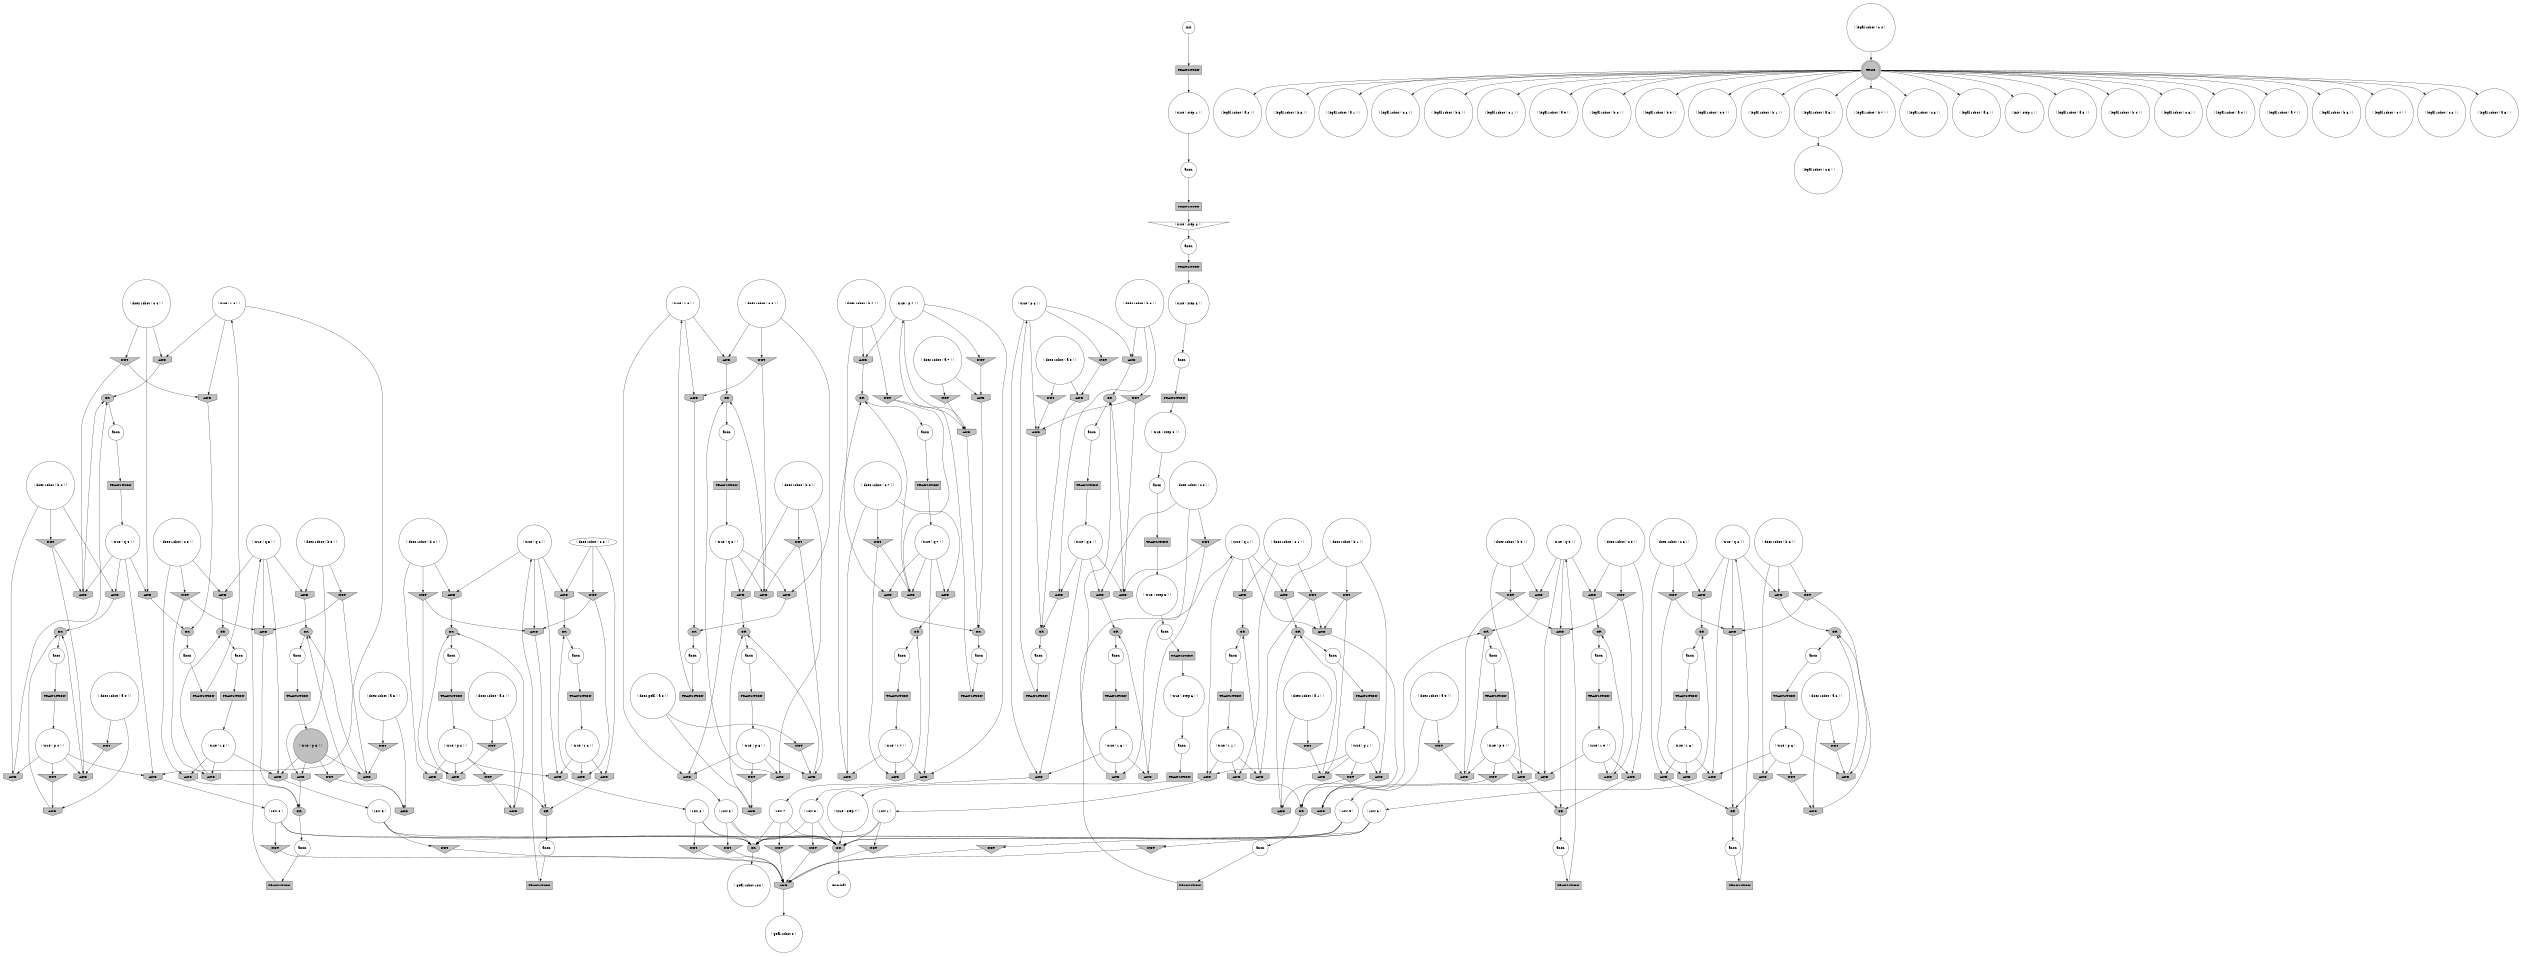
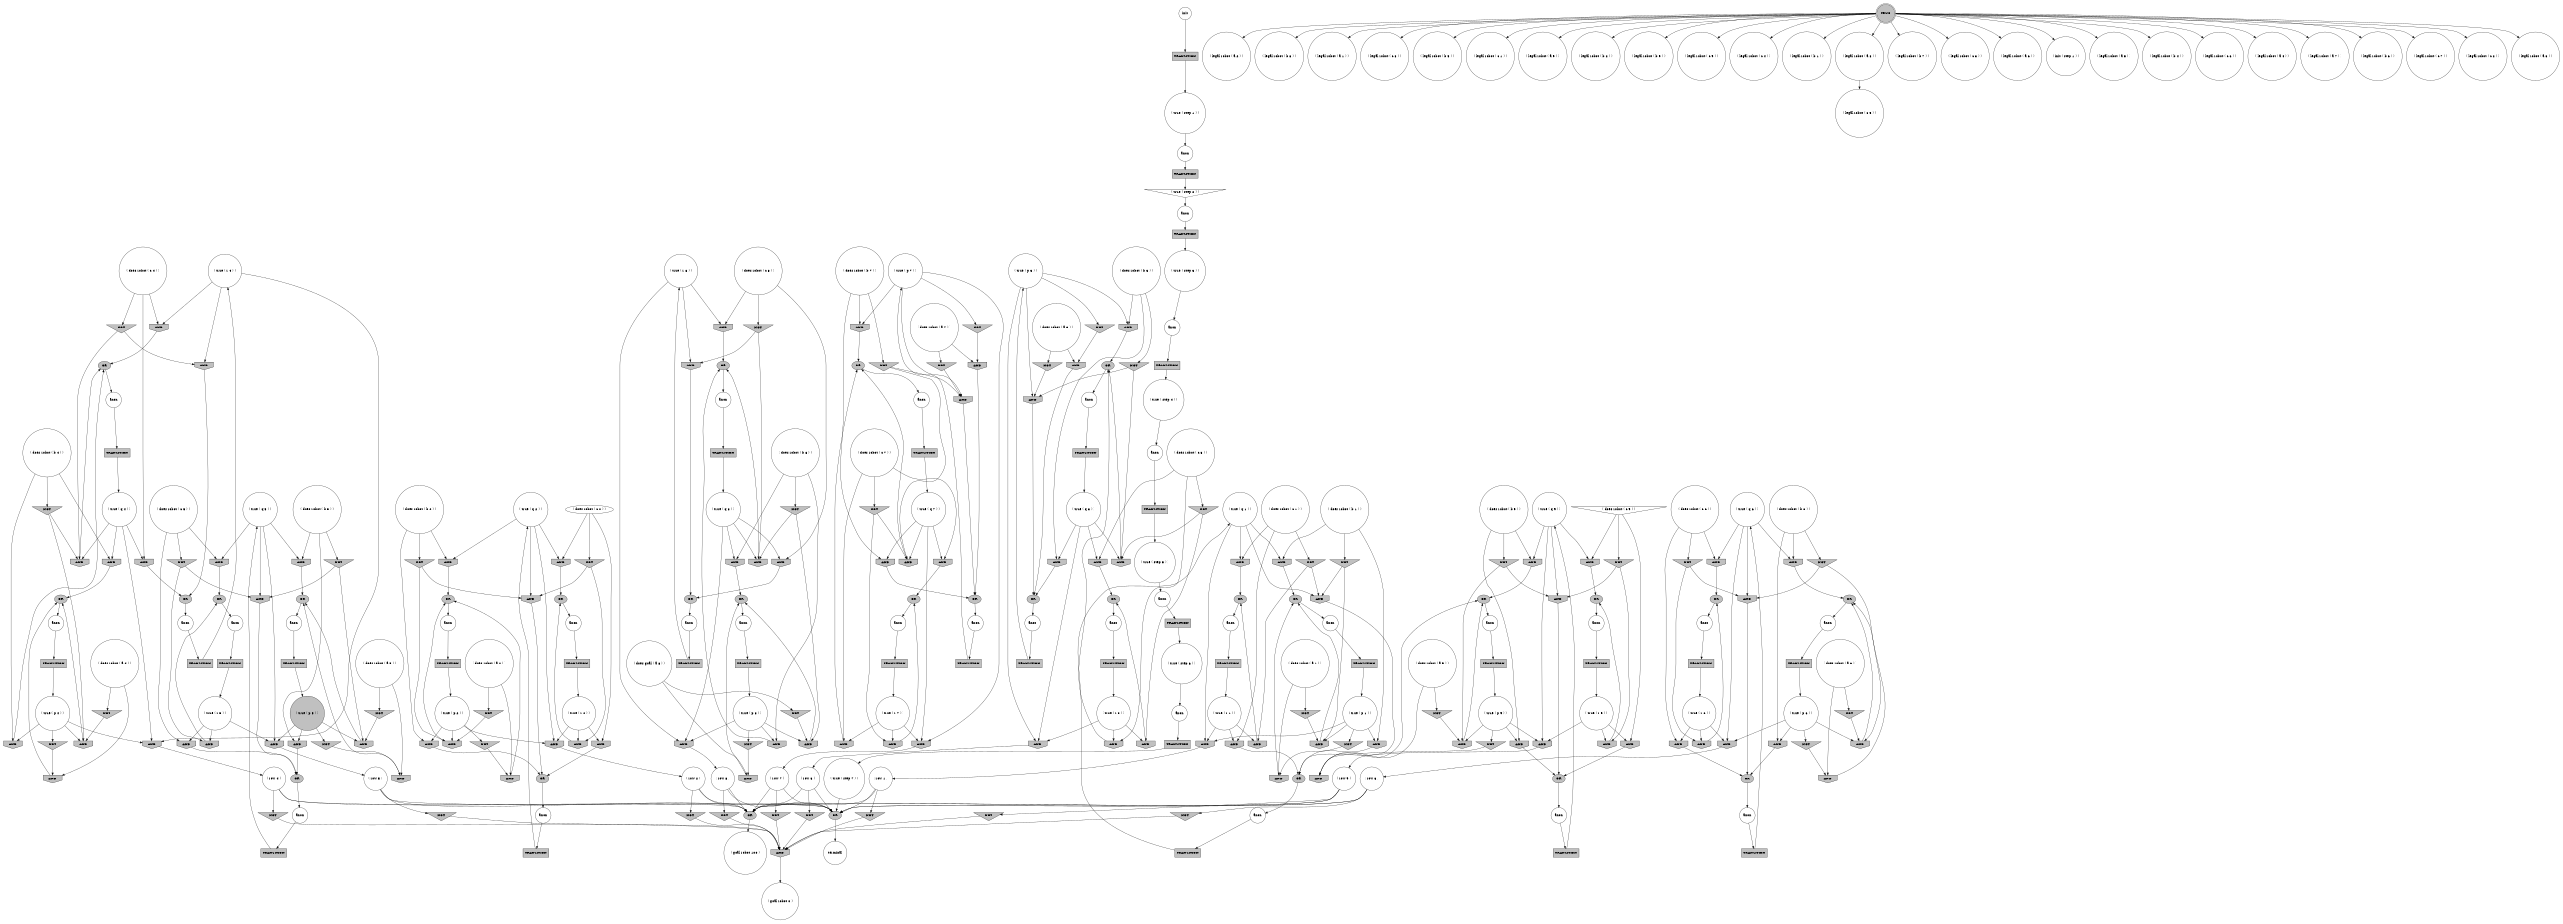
(1871, 55) -> (1822, 19)
(1621, 542) -> (1619, 509)
